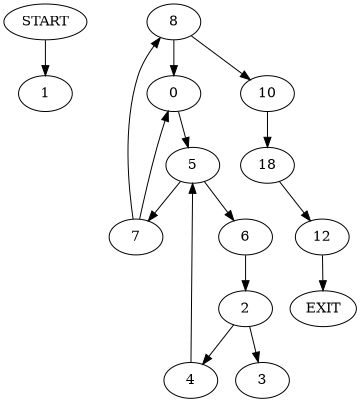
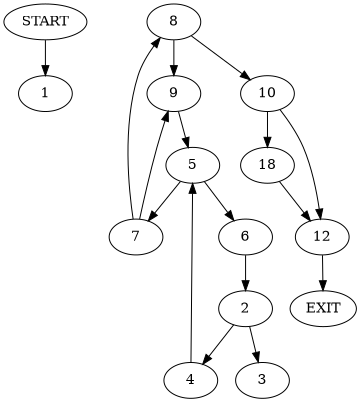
(174, 94) -> (174, 94)
none -> (307, 157)
